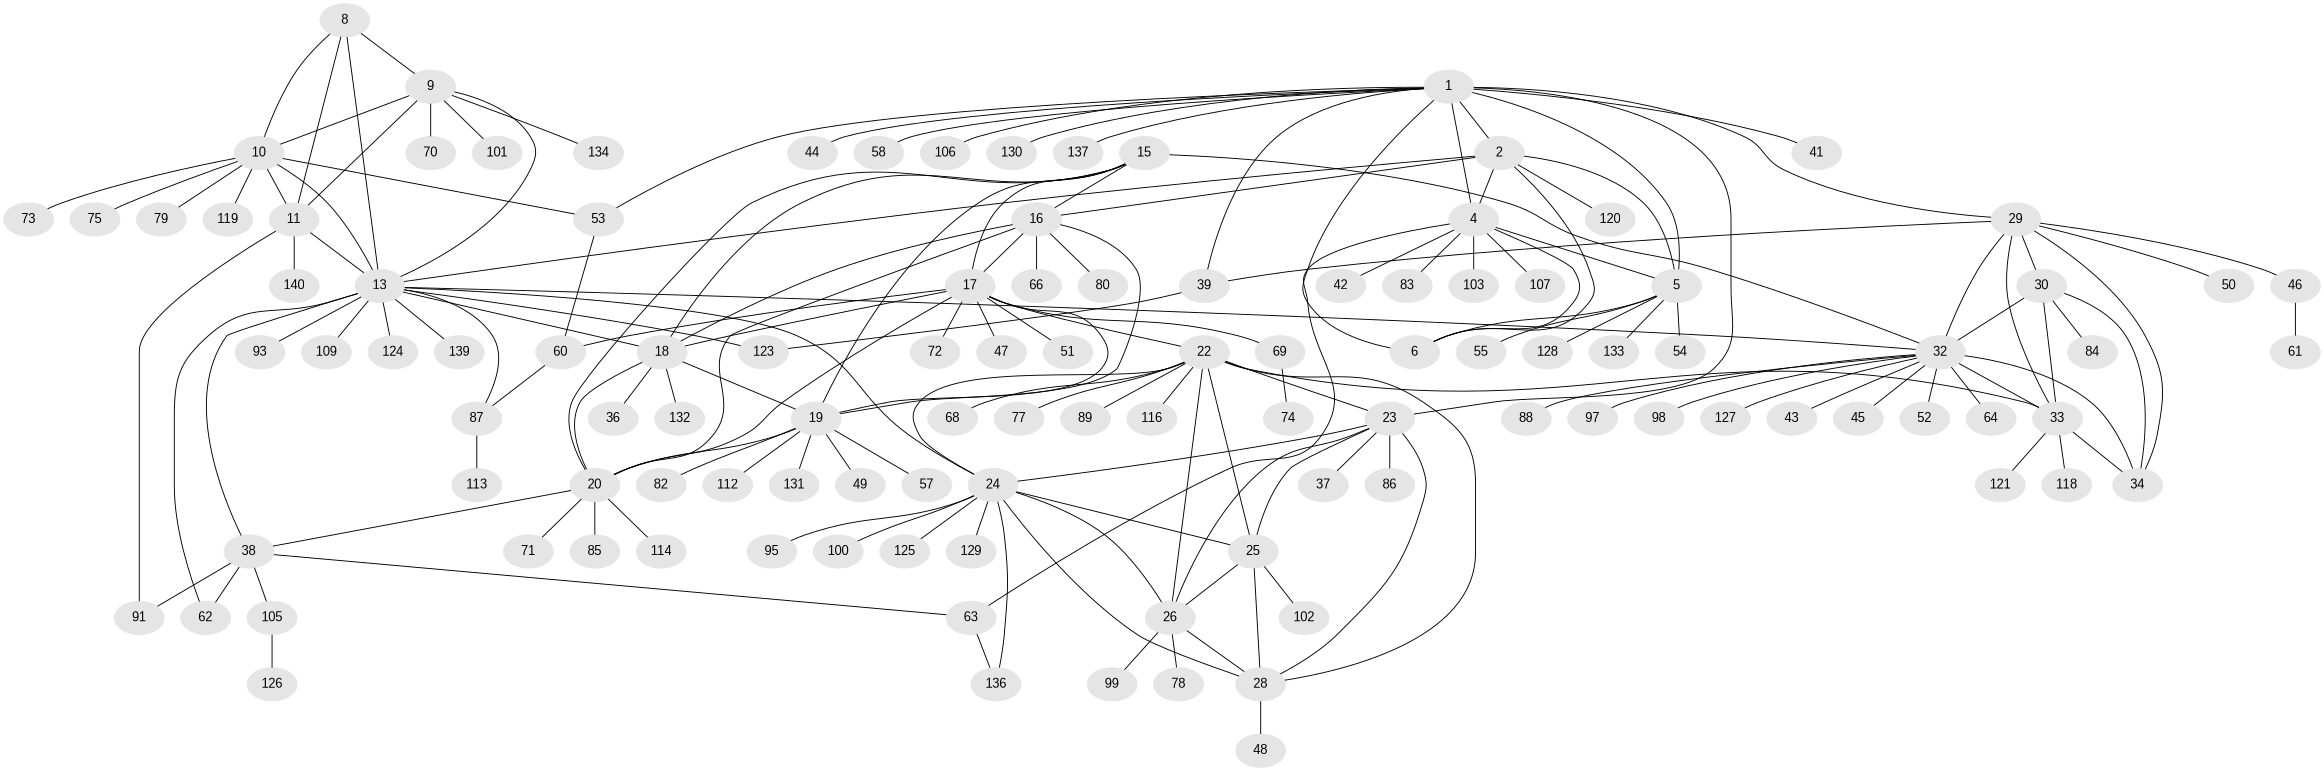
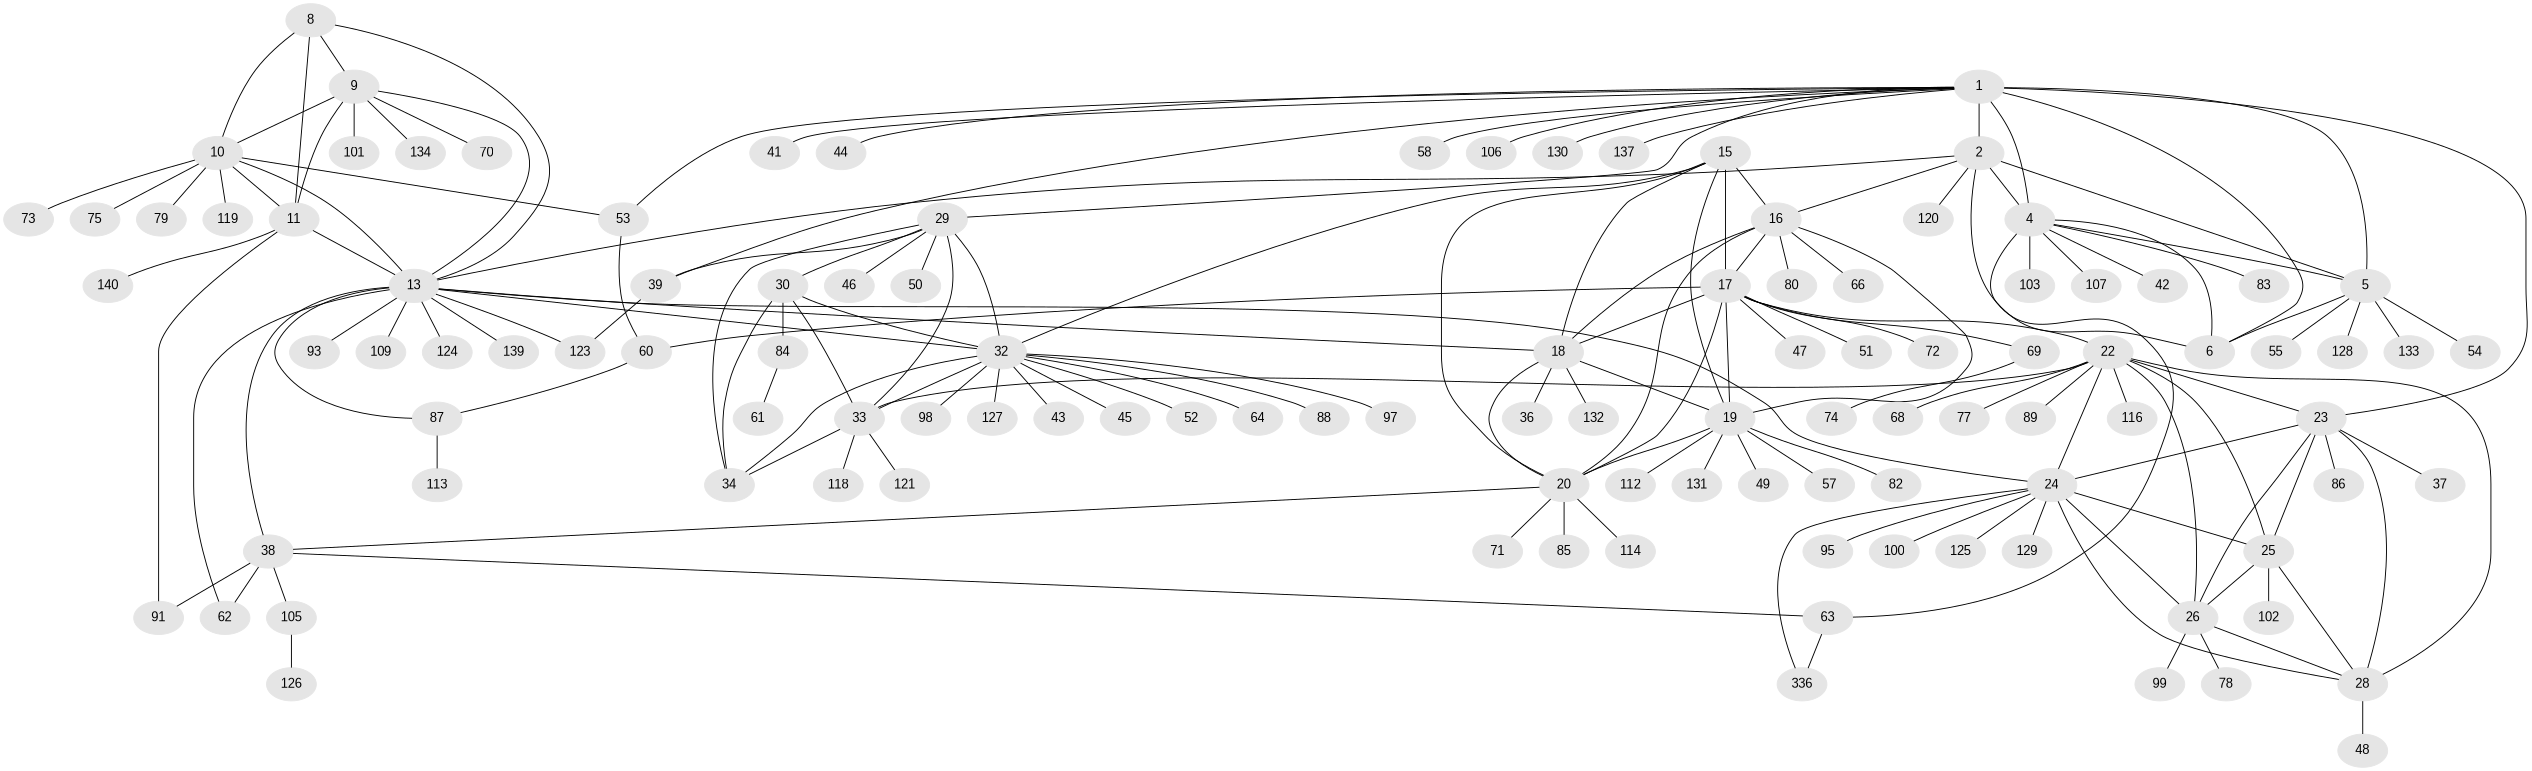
(2295, 319) -> (771, 385)
(996, 684) -> (1802, 684)
